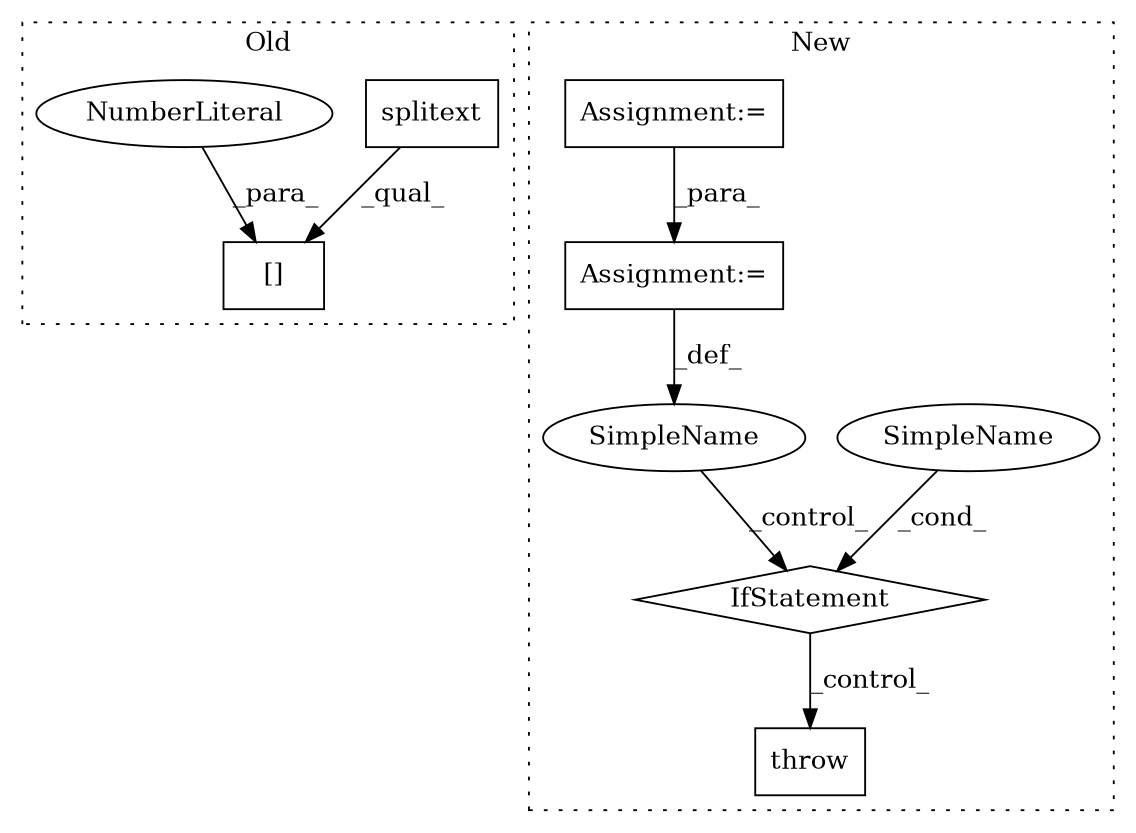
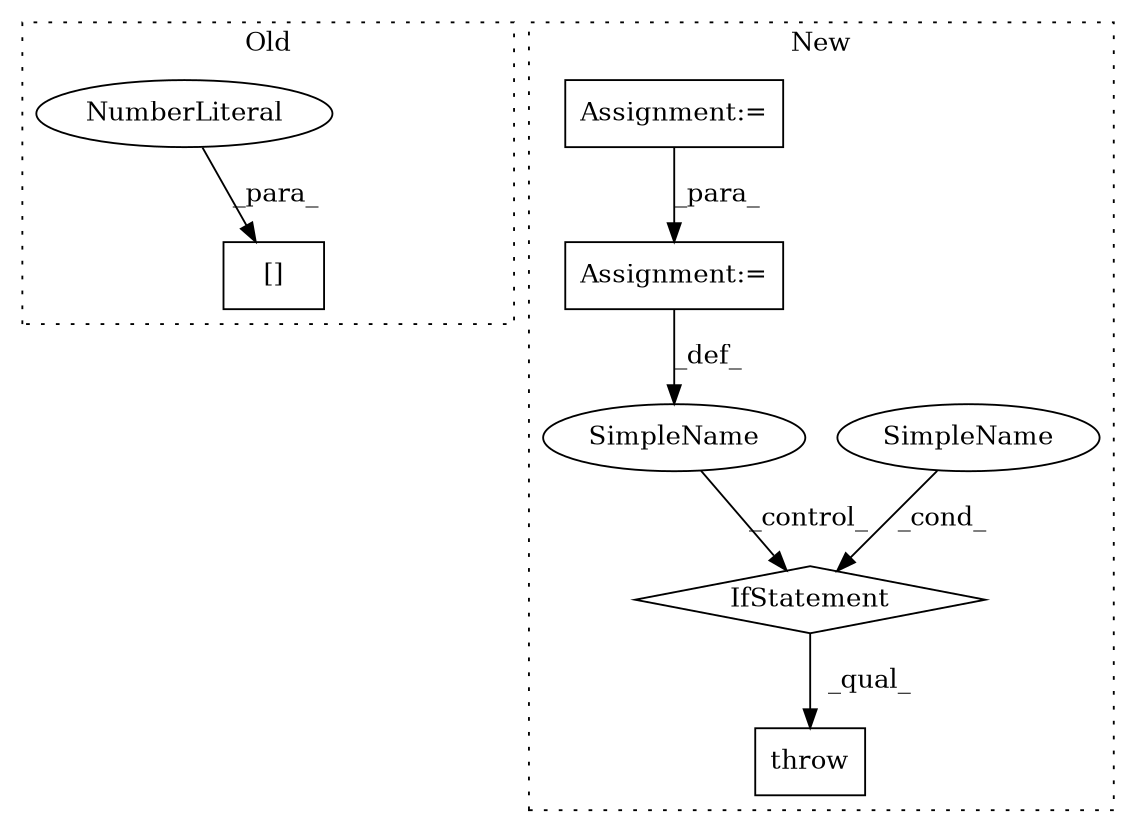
(432, 114) -> none
(870, 681) -> (870, 681)
